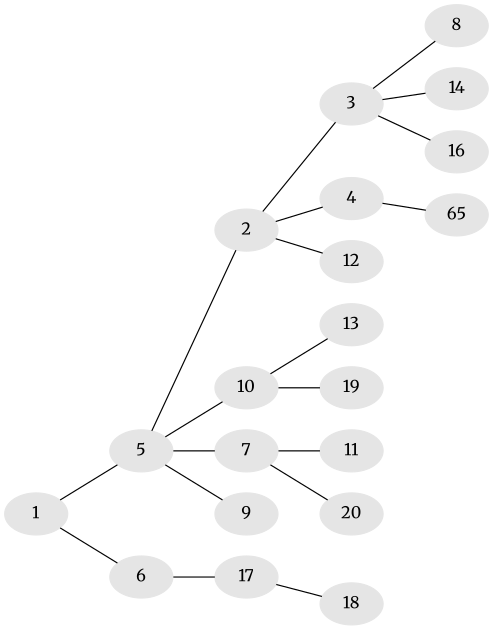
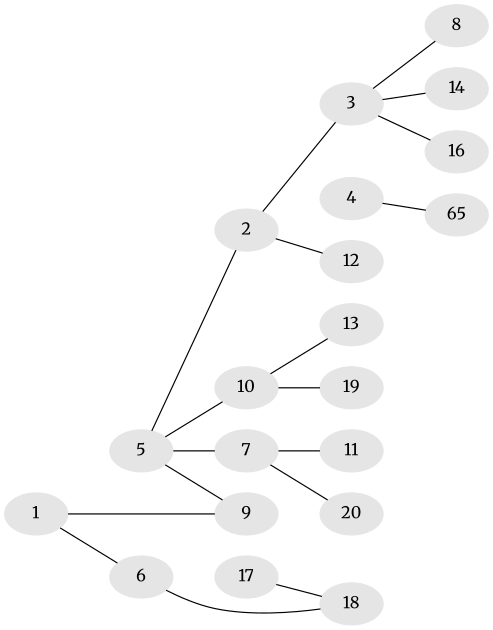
(299, 214) -> none
(89, 482) -> (141, 514)
(194, 577) -> (242, 612)
